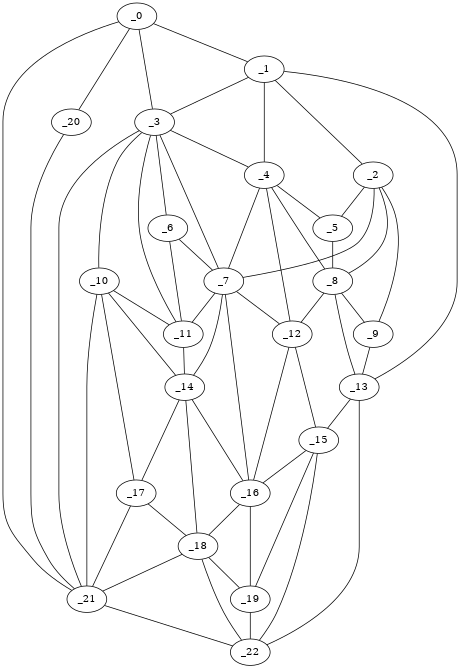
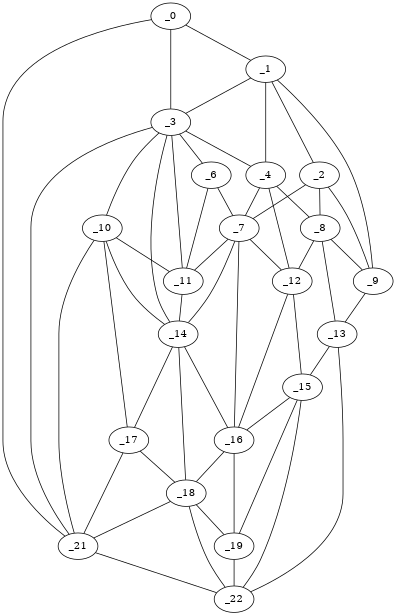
(71, 122) -> none
(457, 185) -> (347, 163)
(189, 202) -> (151, 230)
(333, 228) -> none
